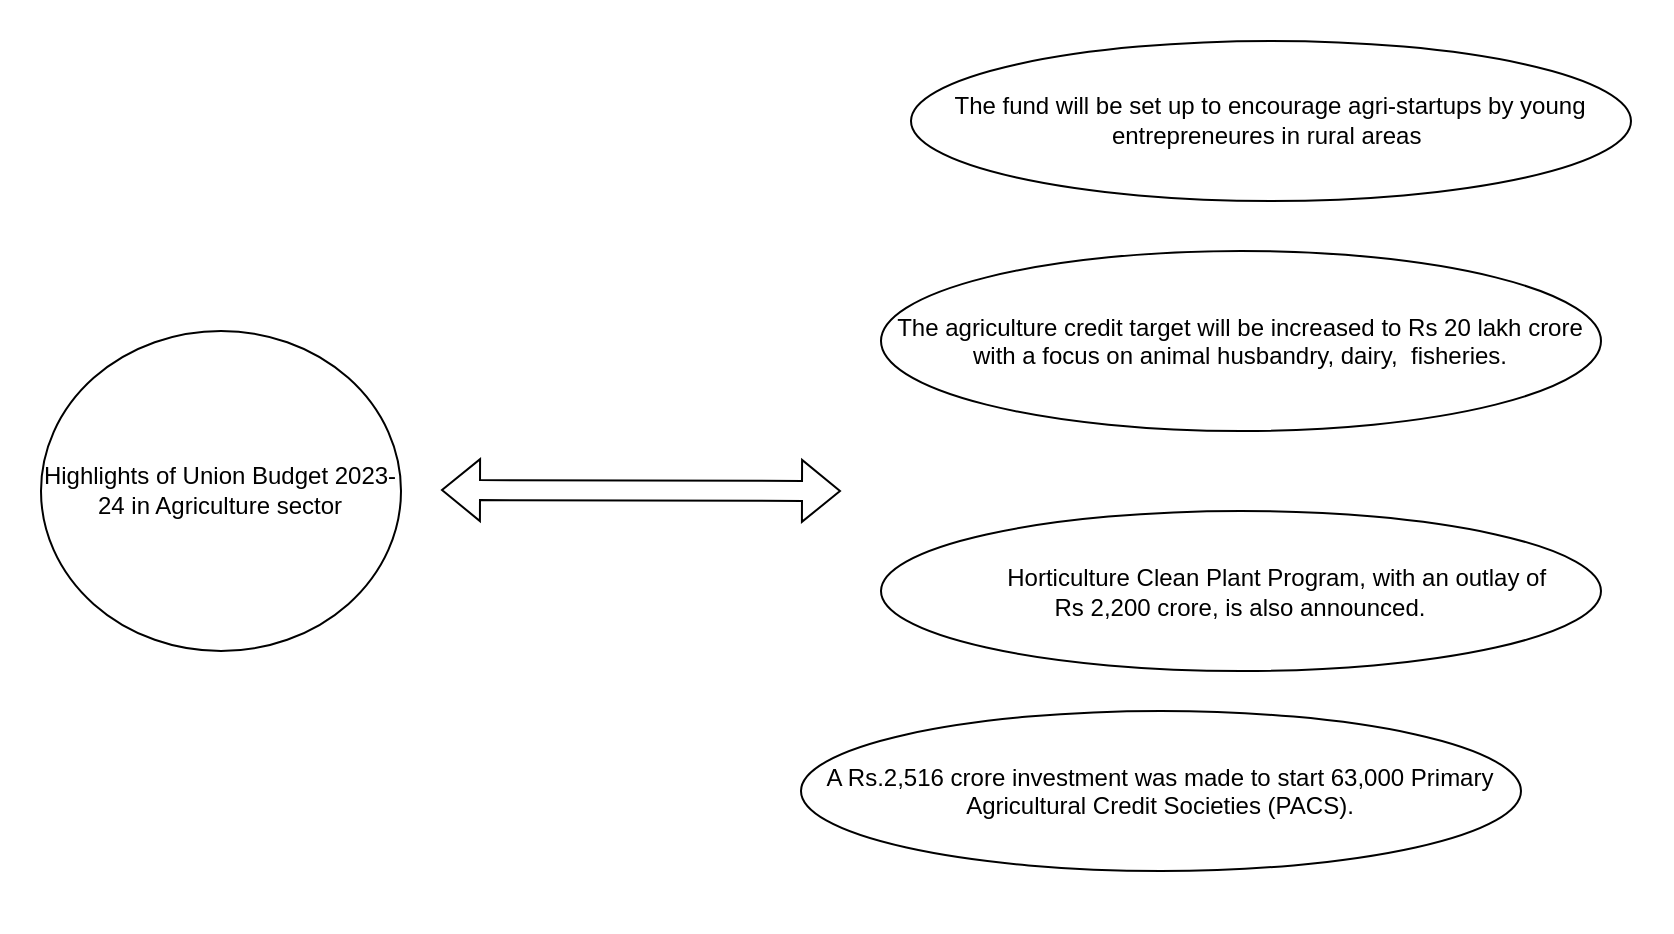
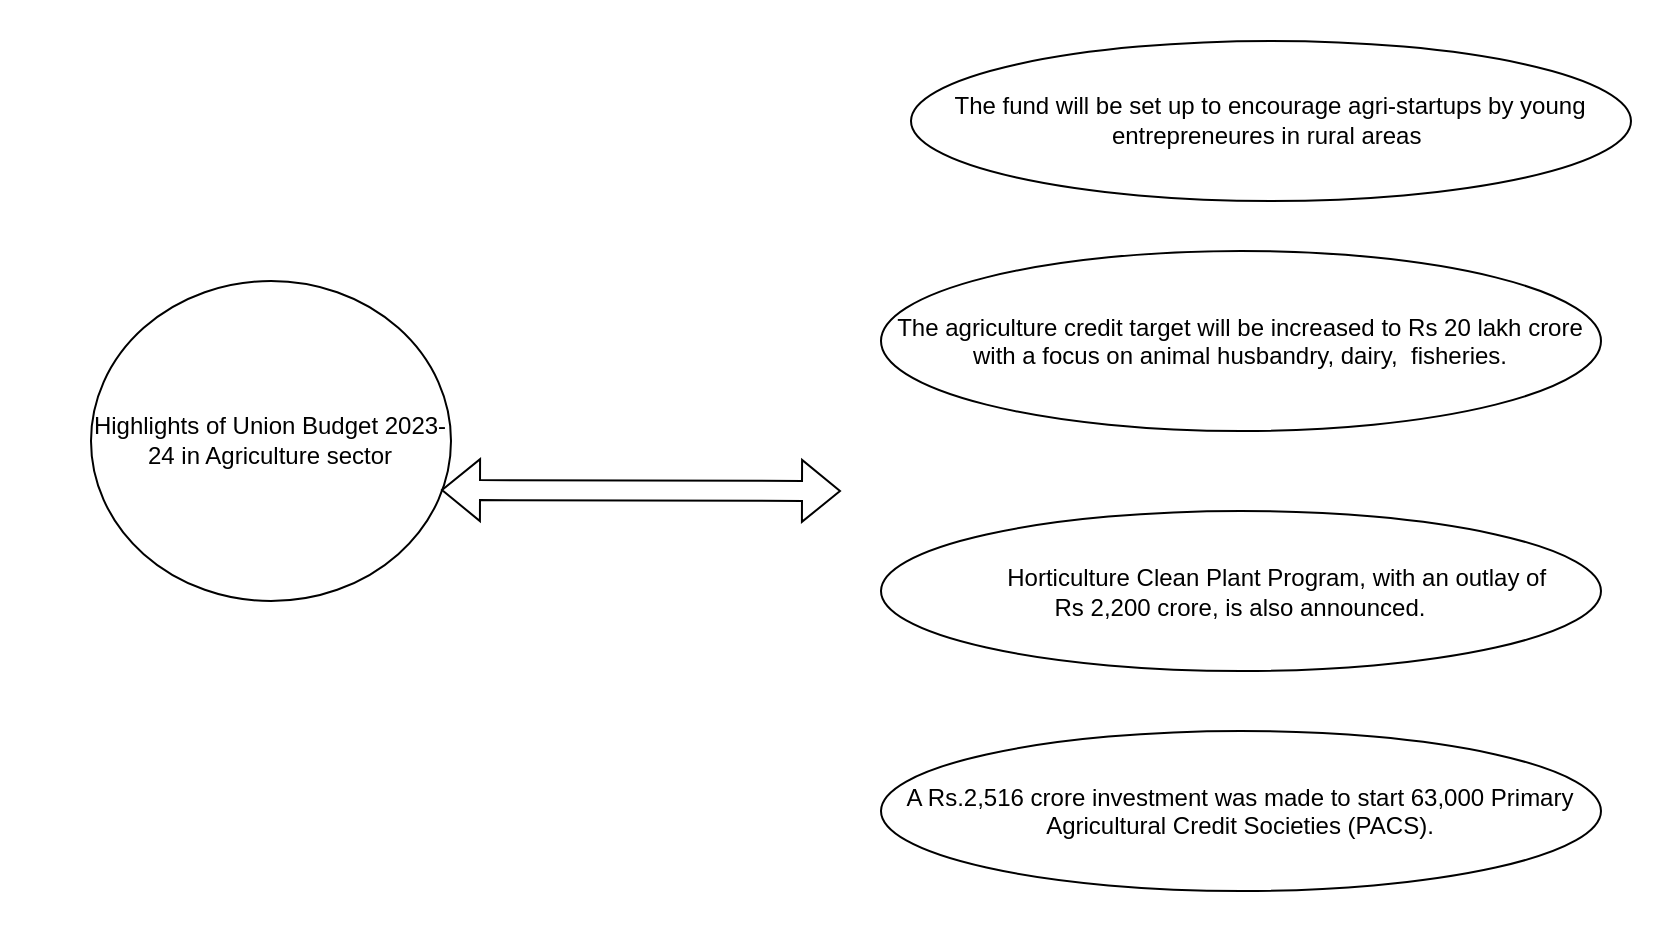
(221, 491) -> (271, 441)
(1161, 791) -> (1241, 811)
